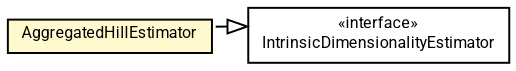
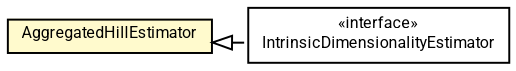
(220, 27) -> (240, 43)
